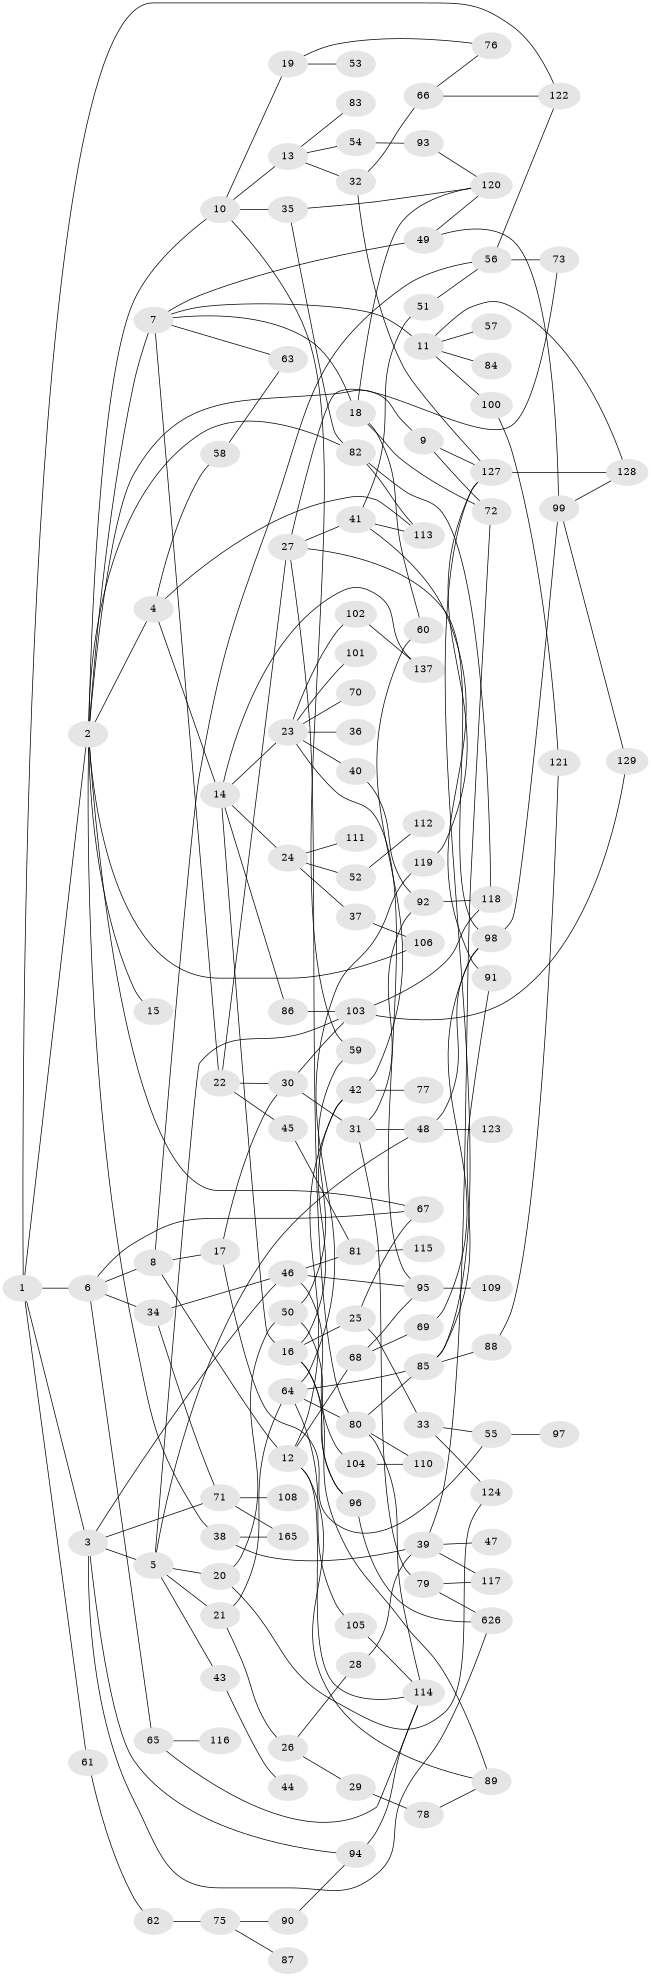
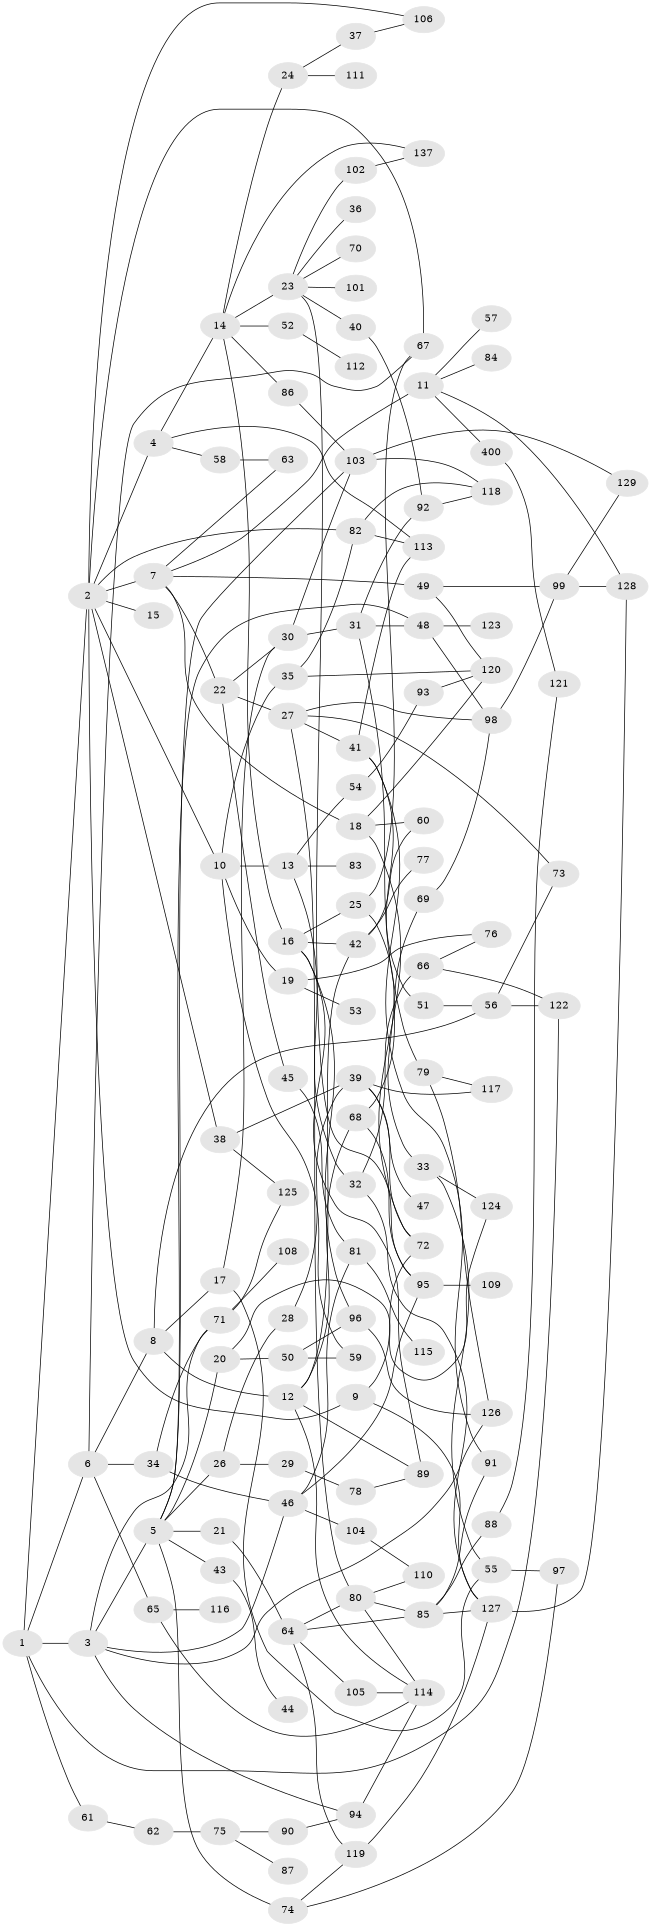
(492, 405) -> (492, 453)
(322, 868) -> (254, 326)
(288, 1537) -> (288, 1193)
(492, 1621) -> (492, 1413)
(250, 1684) -> (187, 1498)
none -> (288, 1910)
